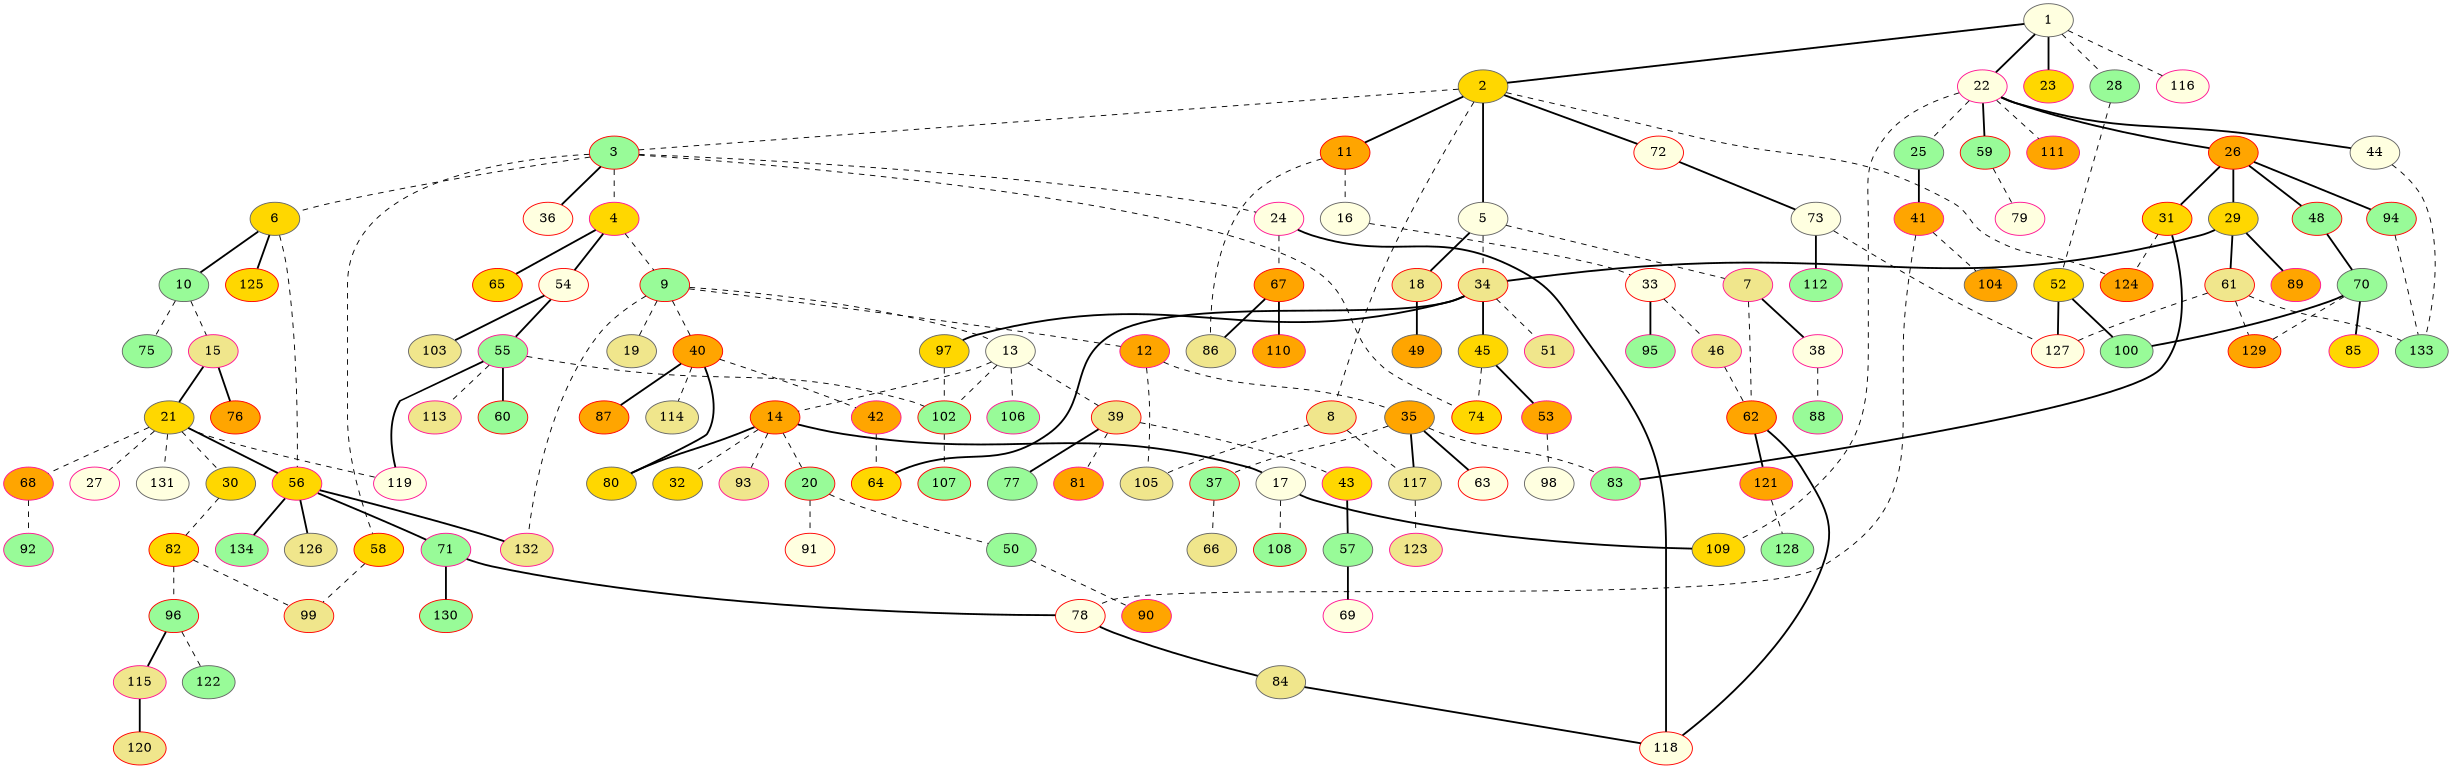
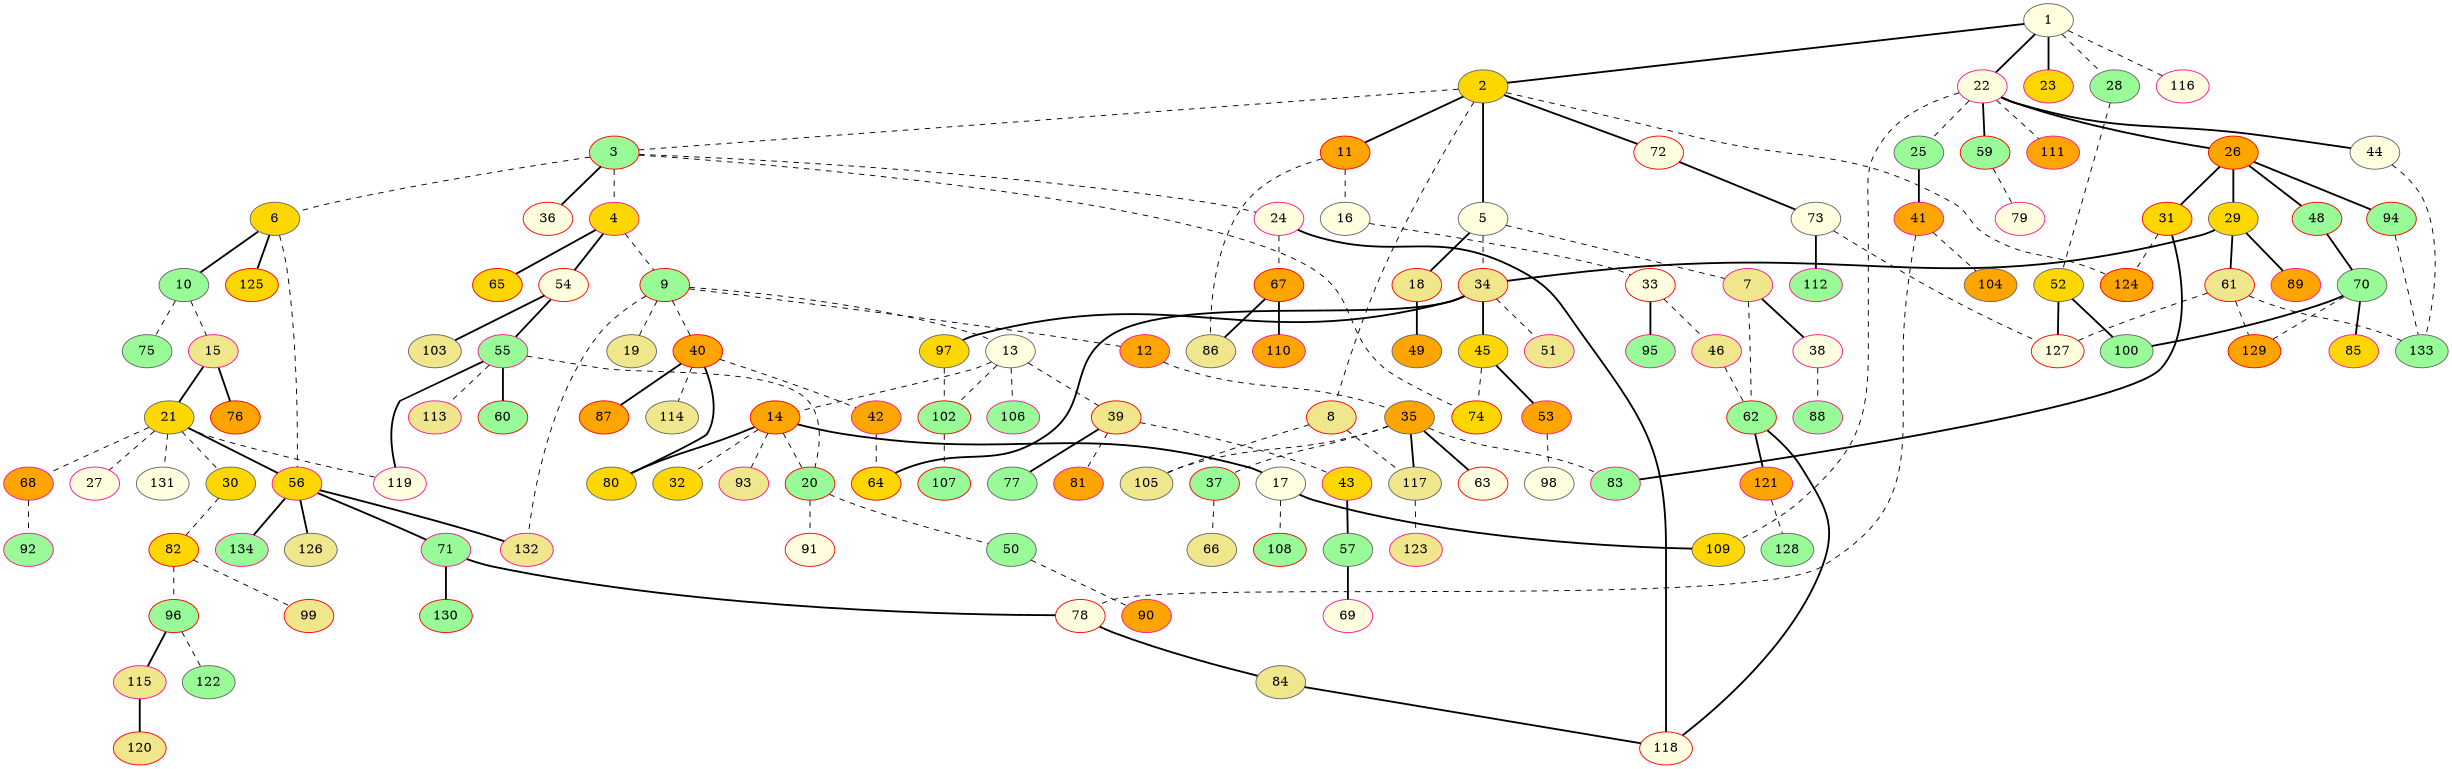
(726, 377) -> (695, 373)
(1150, 417) -> (1277, 449)
(1752, 417) -> (1752, 417)
(379, 550) -> none
